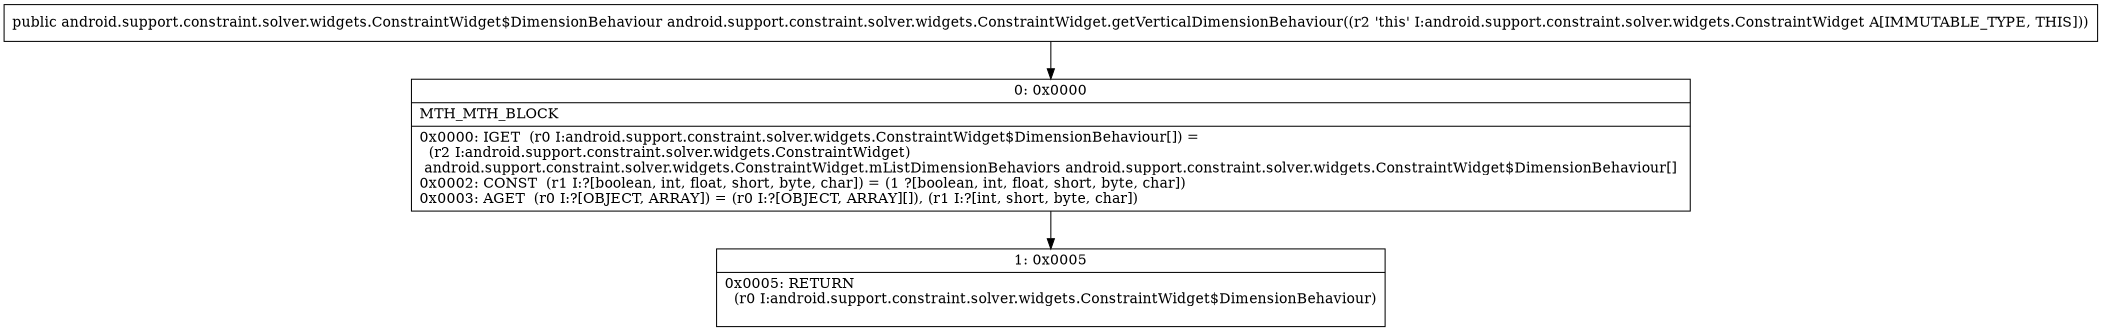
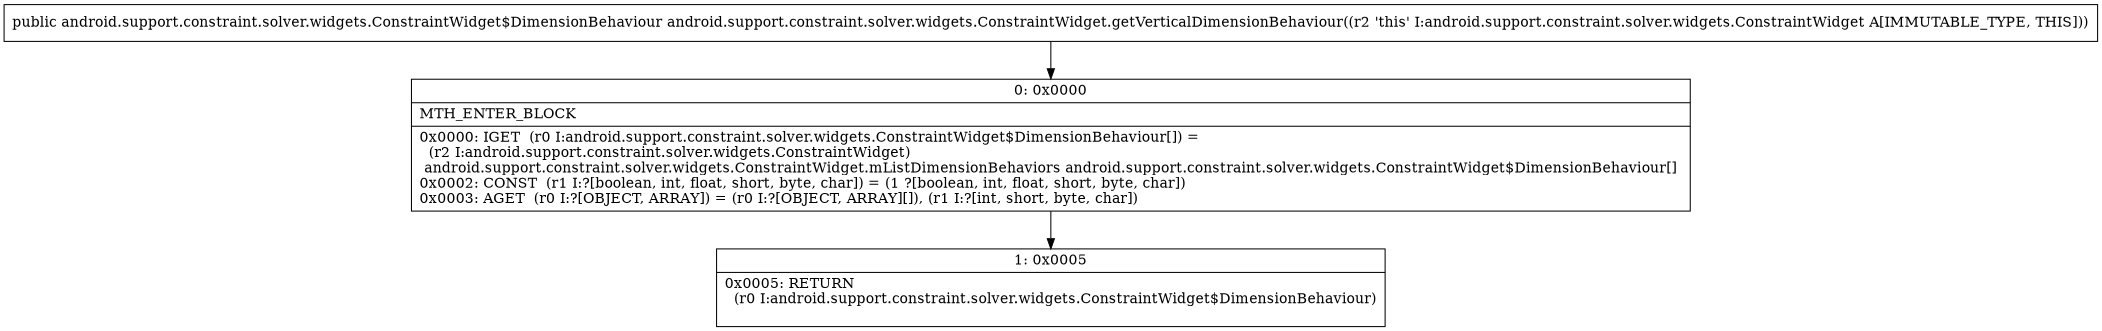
(489, 114) -> (498, 114)
